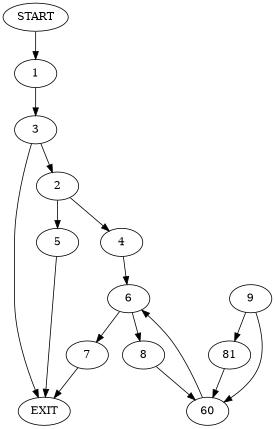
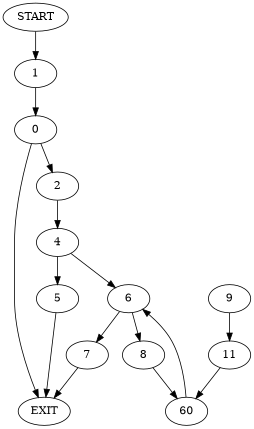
(36, 130) -> (36, 130)
(58, 210) -> (58, 267)
(230, 355) -> (230, 355)
(261, 361) -> none
